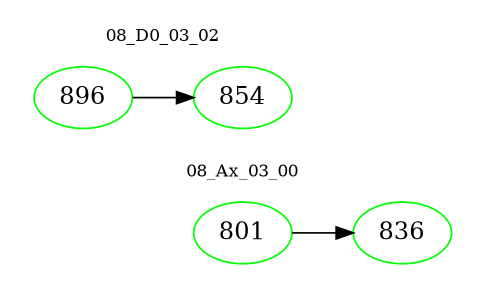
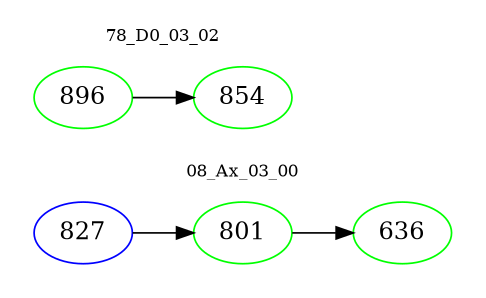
(163, 37) -> (163, 37)
none -> (83, 233)
(402, 233) -> (402, 233)
